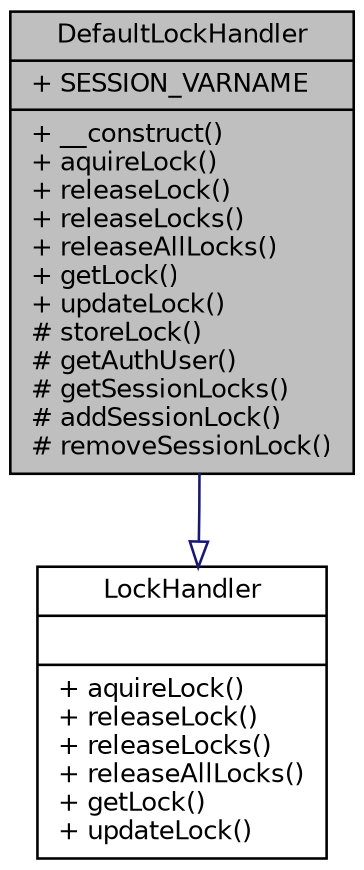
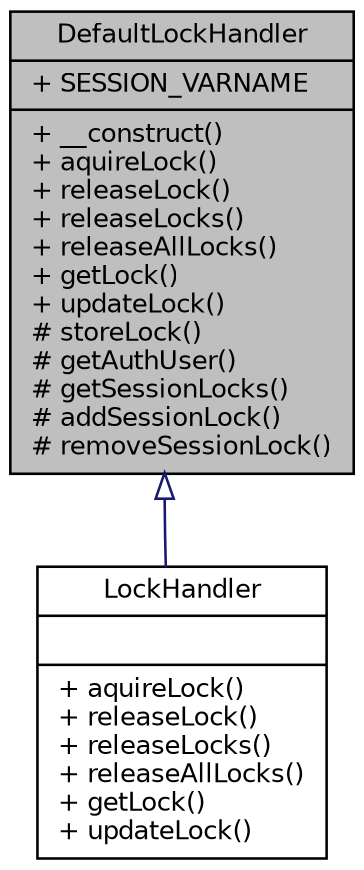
(199, 507) -> (165, 533)
